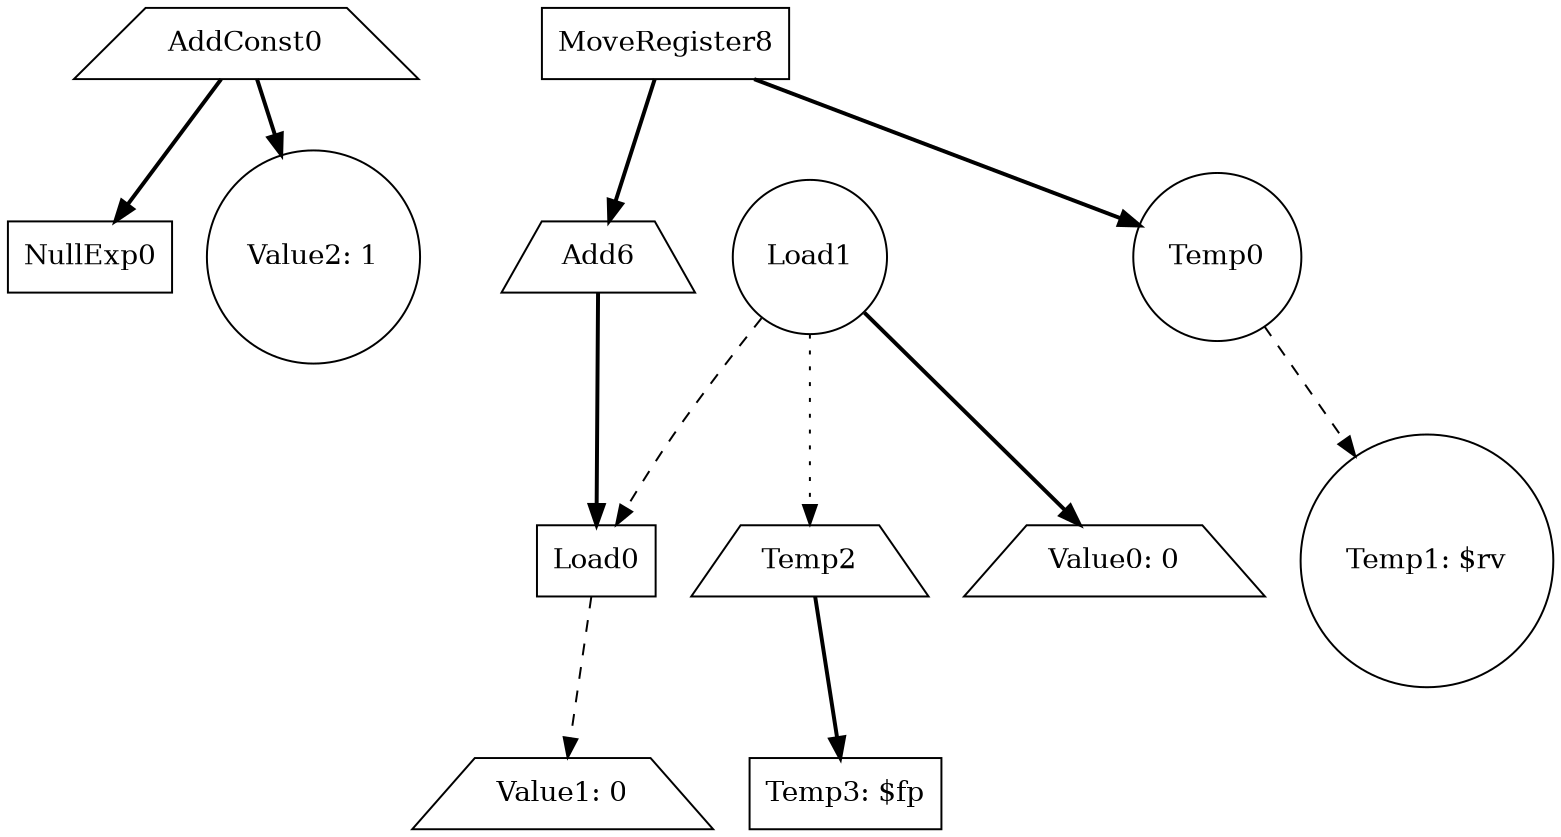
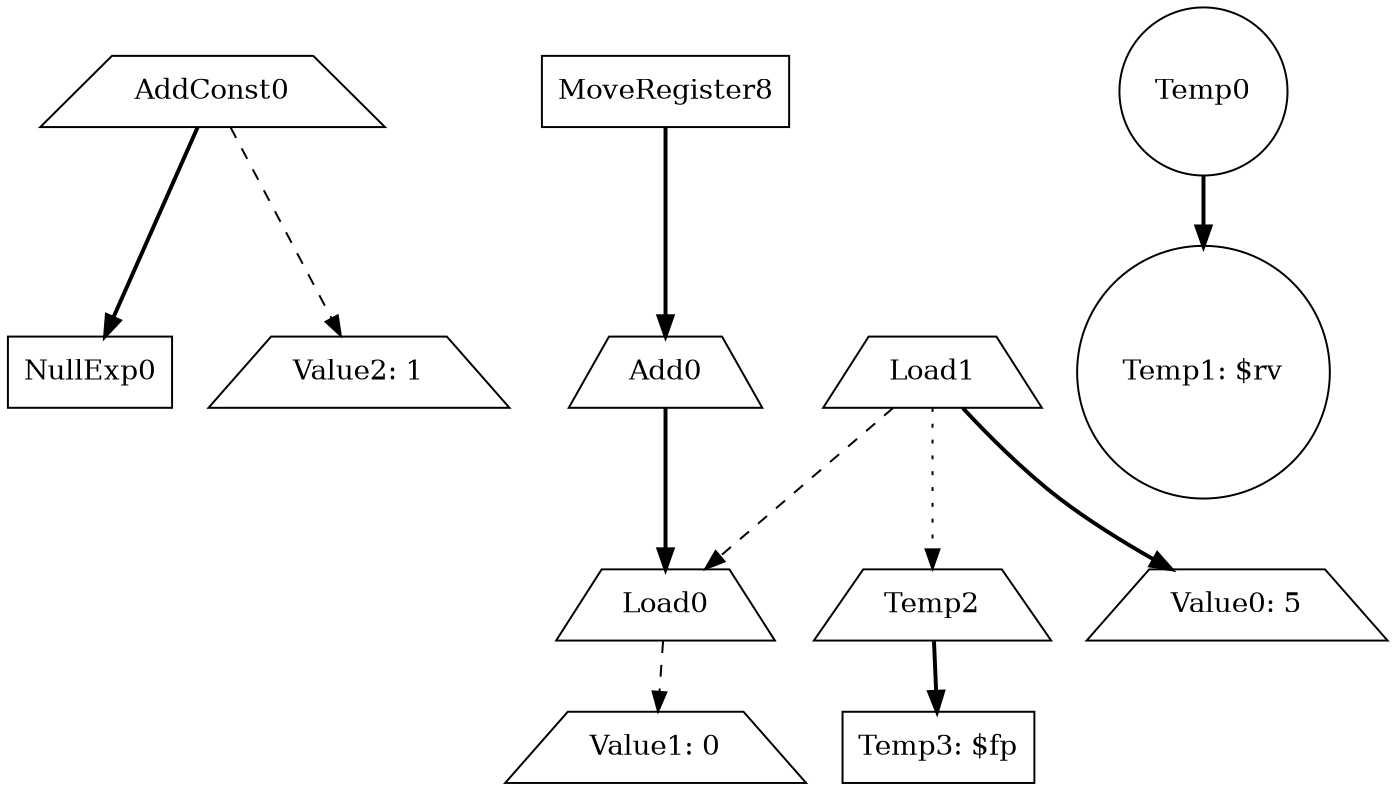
(266, 107) -> (281, 223)
(938, 149) -> none
(313, 257) -> (359, 372)
(598, 257) -> (666, 372)
(810, 257) -> (933, 372)
(1304, 383) -> (1203, 201)
(596, 561) -> (666, 605)
(1114, 561) -> (1237, 605)
